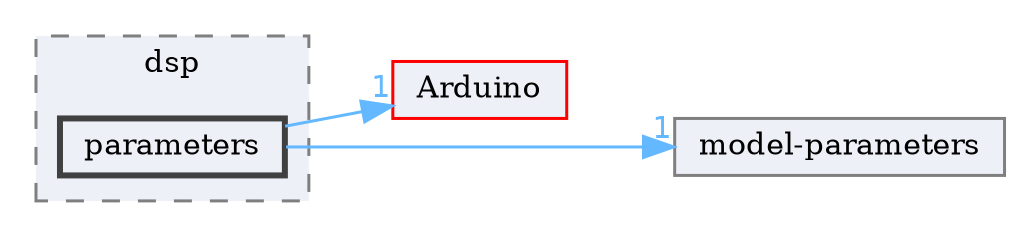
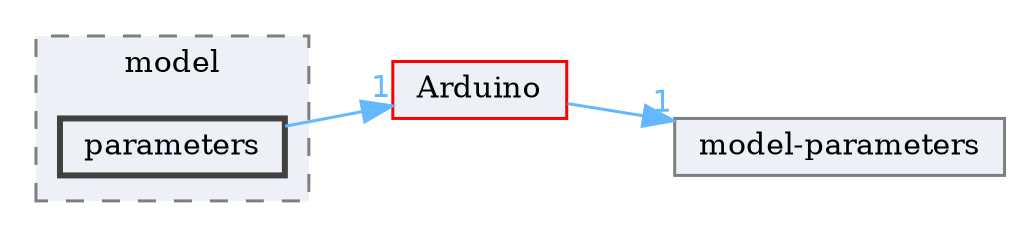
(172, 64) -> (172, 64)
(465, 147) -> (605, 110)
